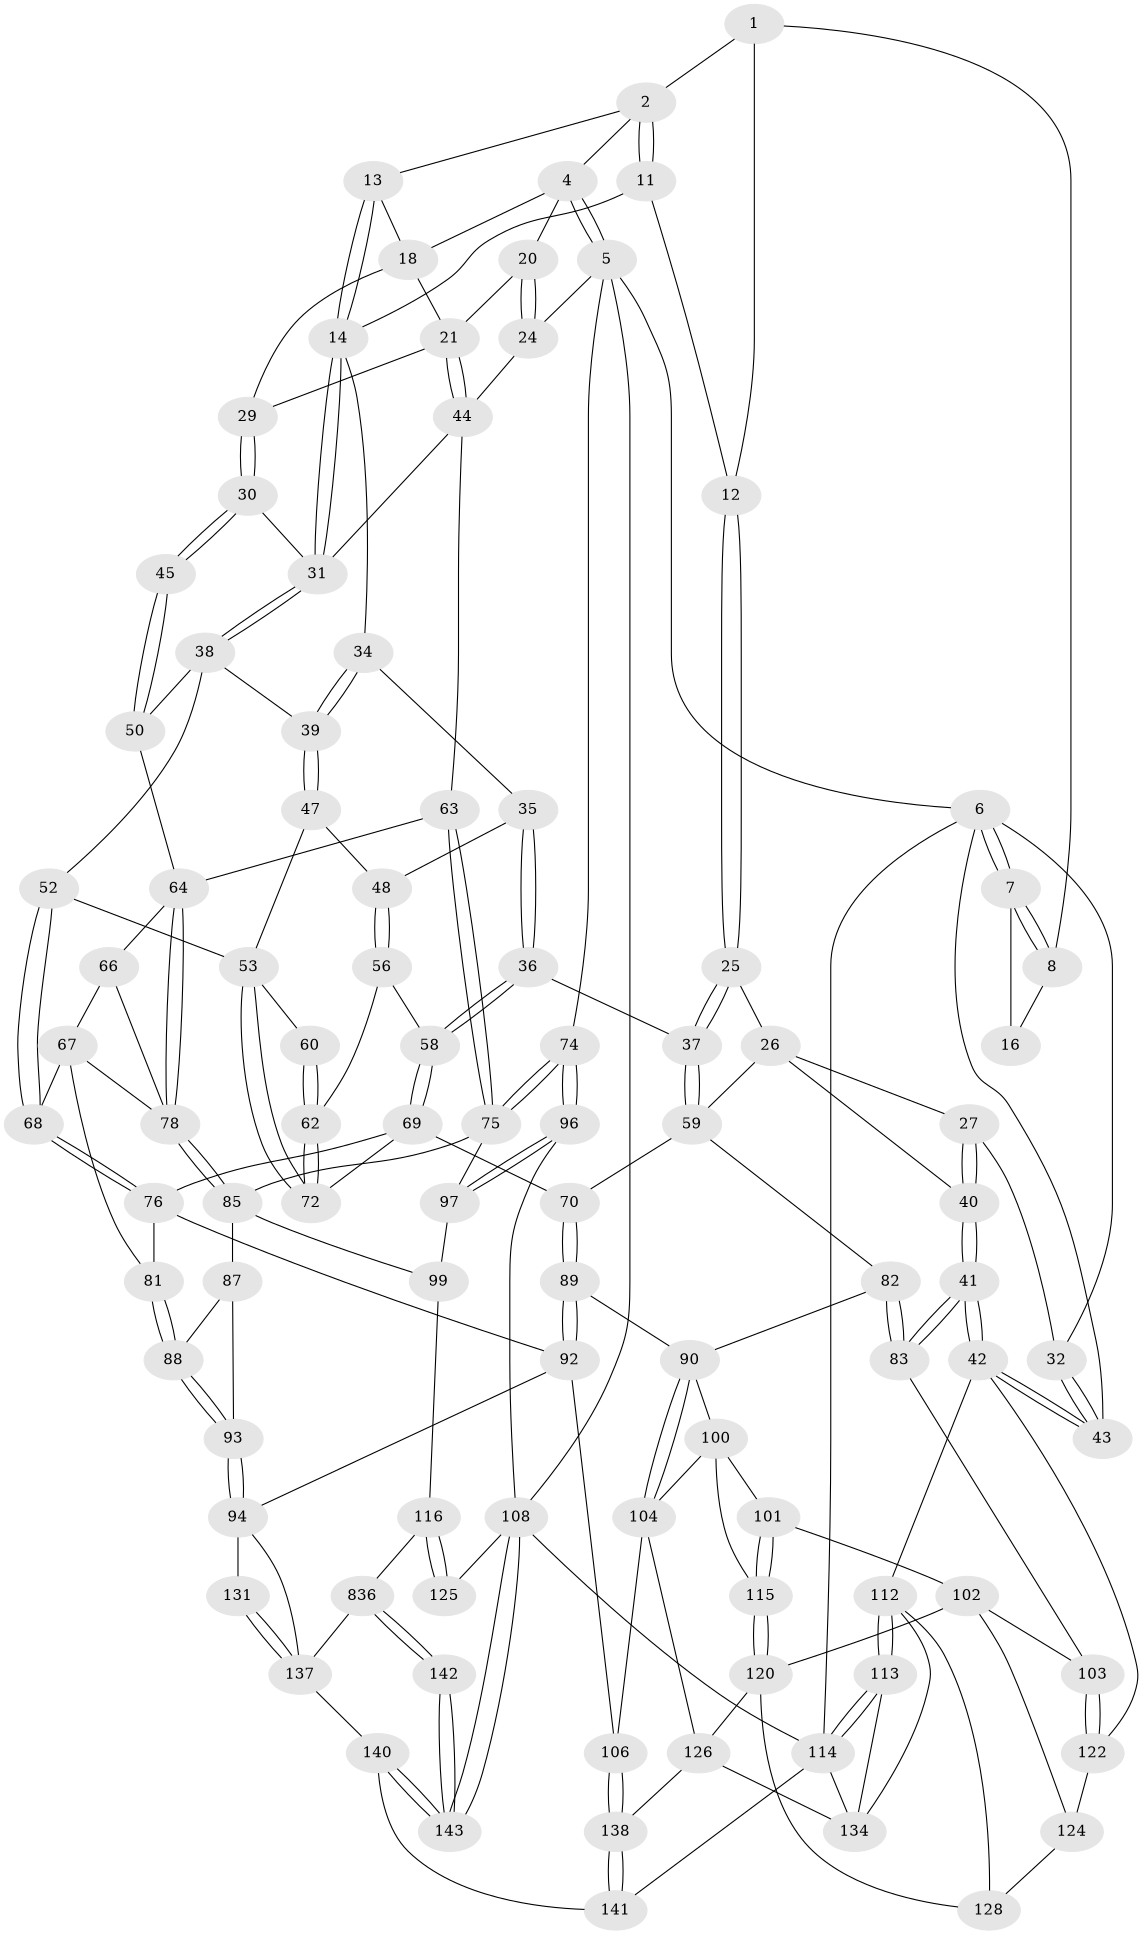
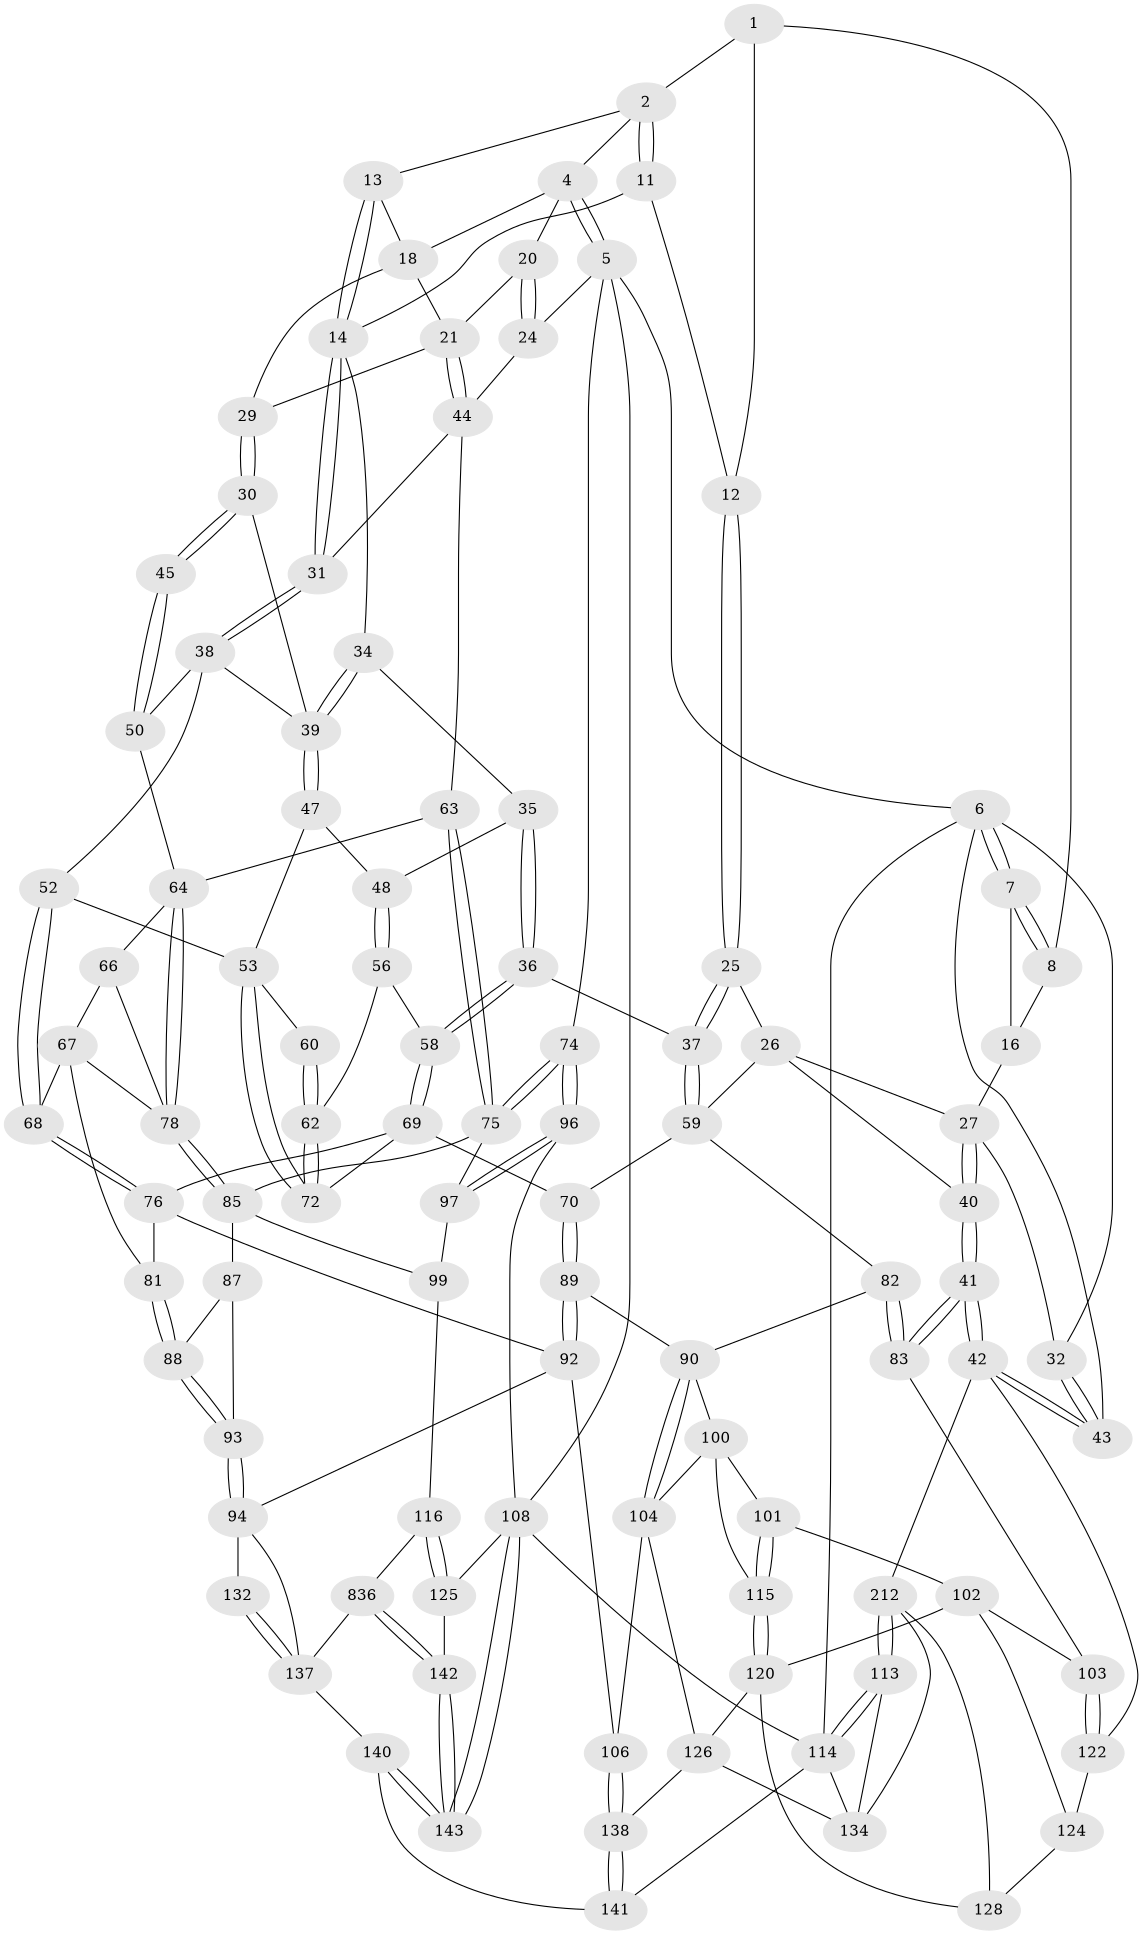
(283, 535) -> (281, 618)
none -> (993, 1080)
(238, 1596) -> (238, 1596)
(885, 1596) -> (885, 1596)
none -> (444, 1635)
